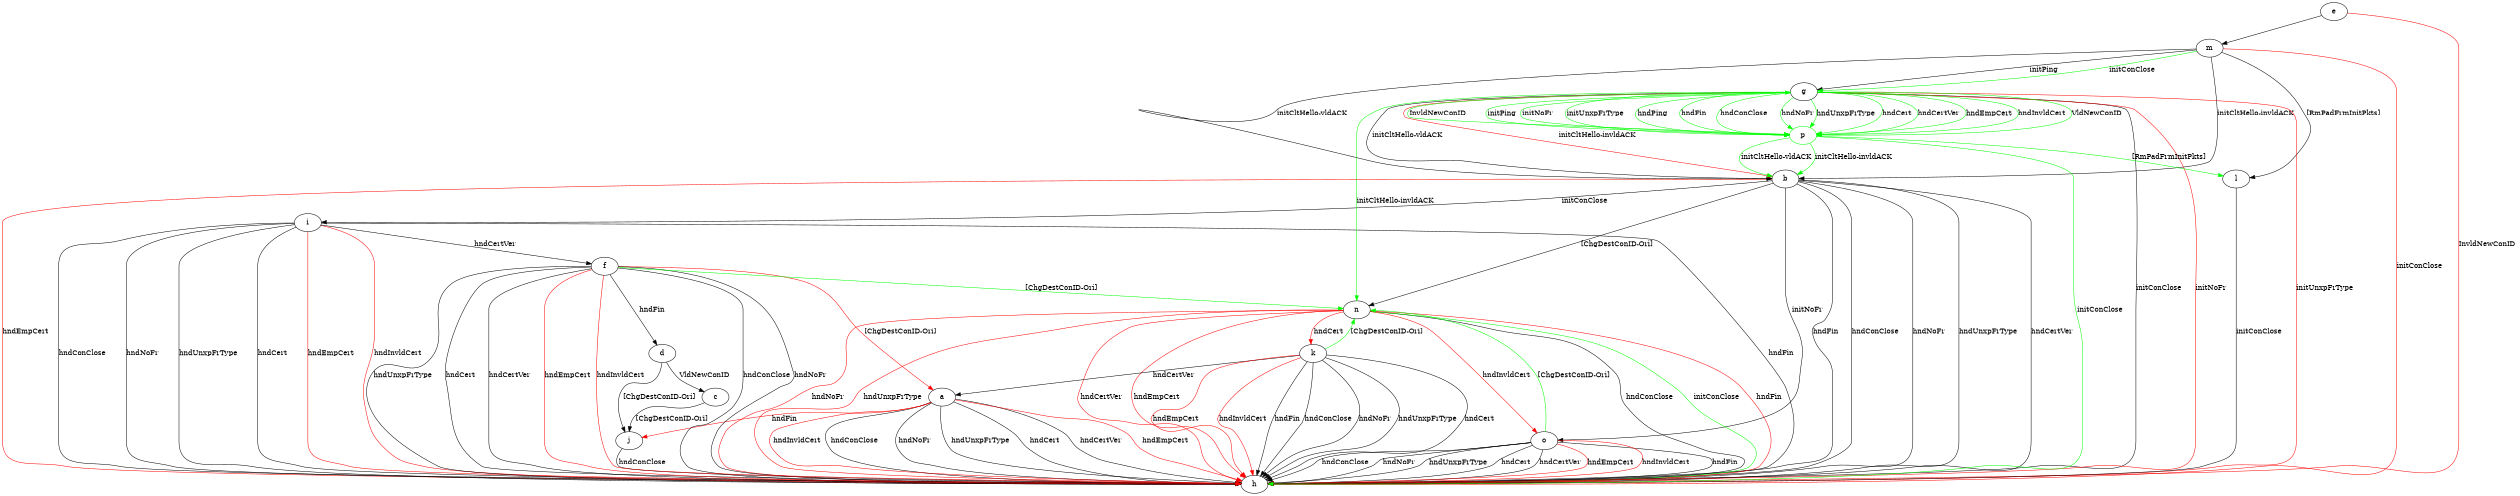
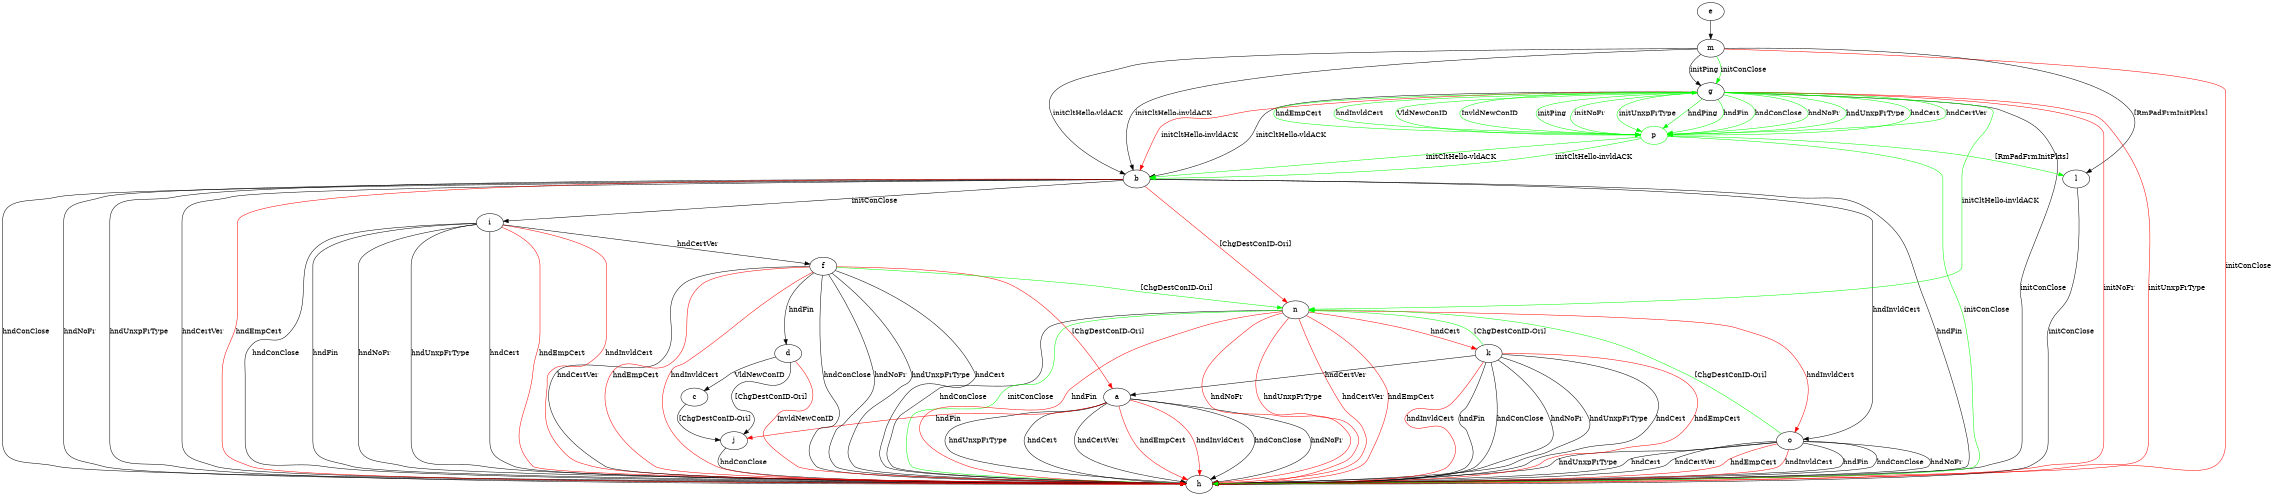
(1574, 244) -> (1214, 243)
(1809, 310) -> (1898, 310)
(2262, 470) -> (815, 470)
